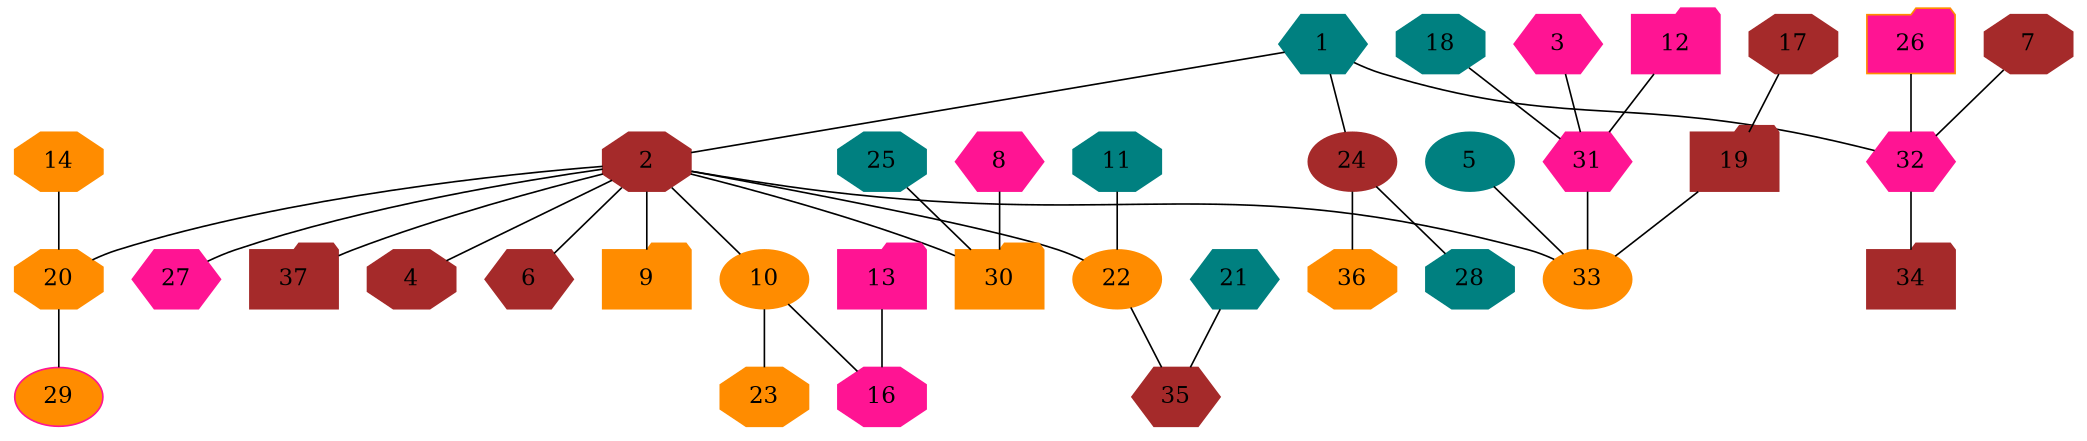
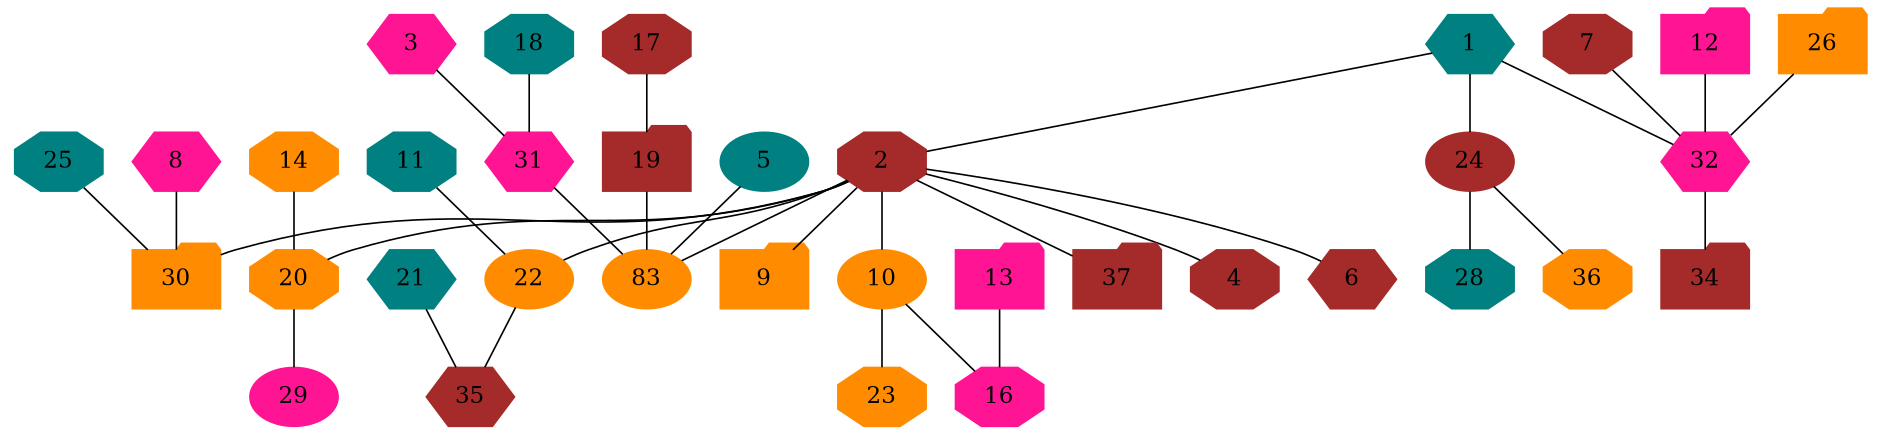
(1911, 44) -> (1823, 44)
(1633, 102) -> (1705, 103)
(176, 279) -> none
(1588, 279) -> (647, 279)
(59, 397) -> (294, 397)
